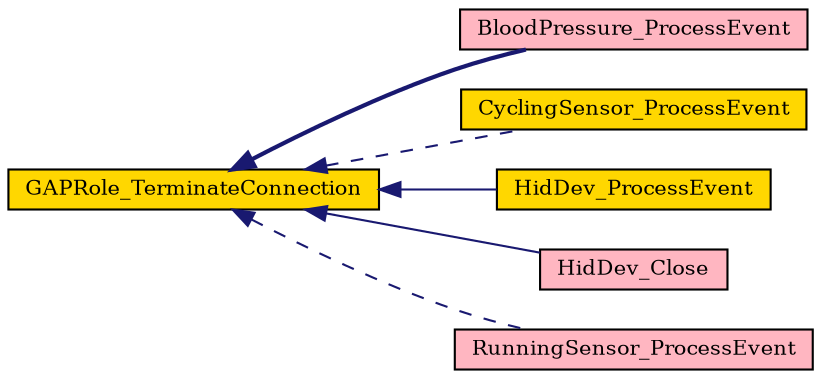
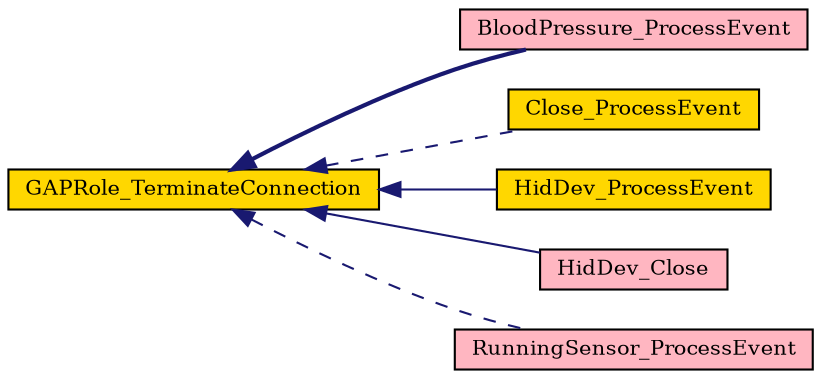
(634, 109) -> (634, 109)
